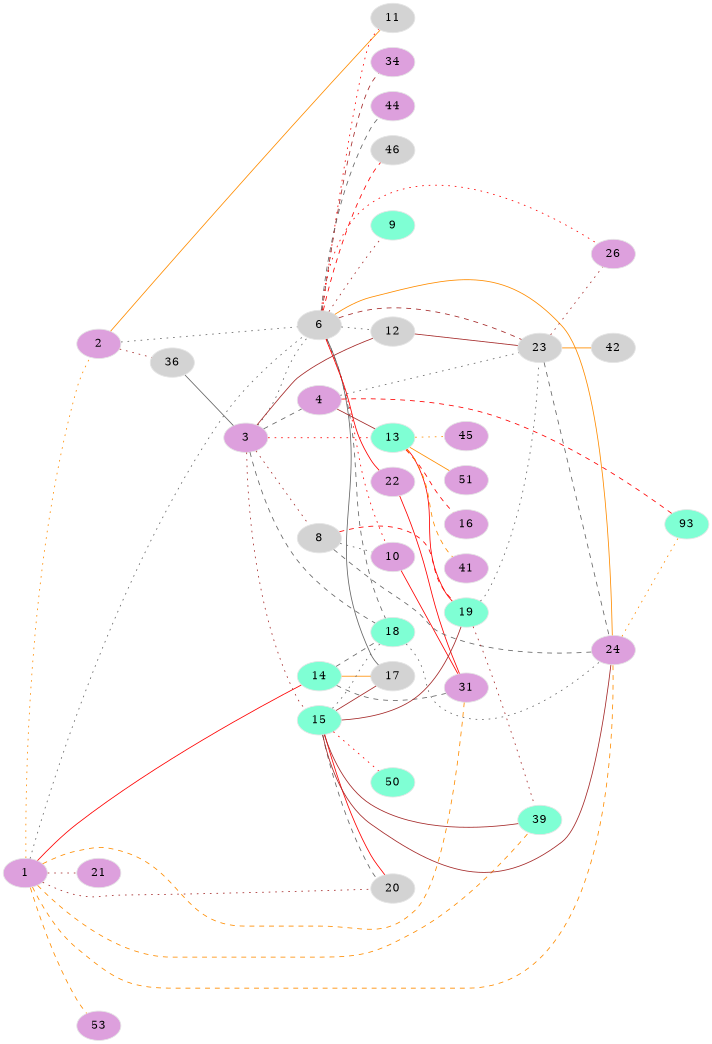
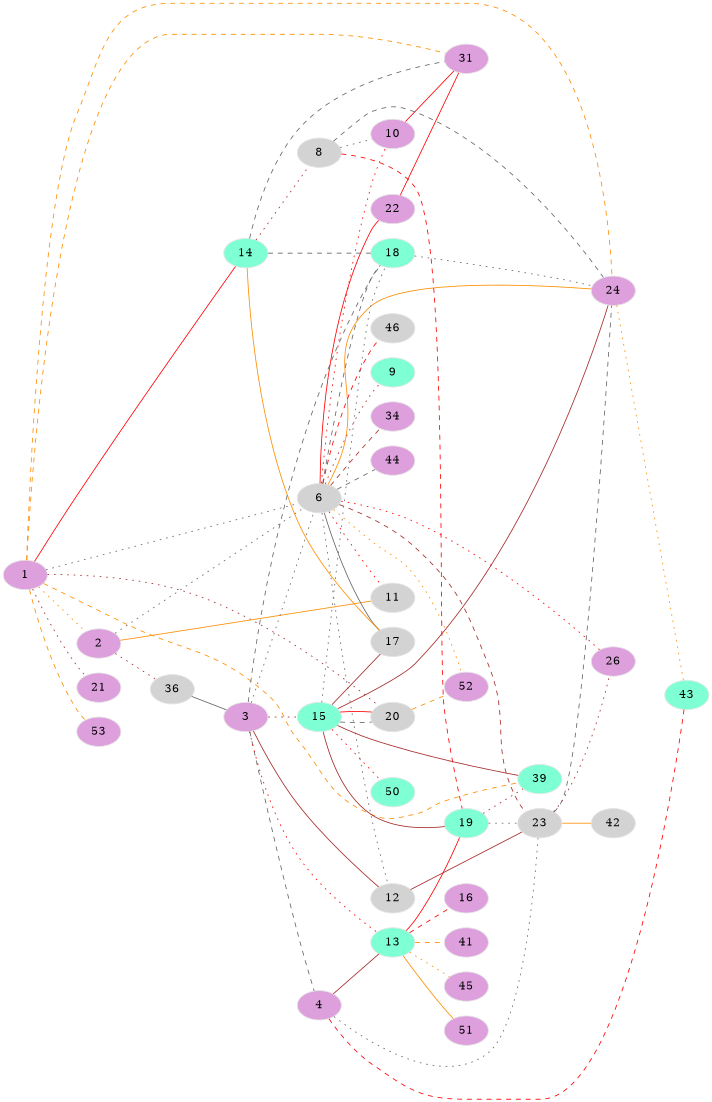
(283, 488) -> (283, 203)
(687, 524) -> (687, 695)
none -> (466, 687)
